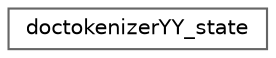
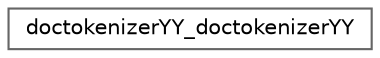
(138, 29) -> (190, 29)
